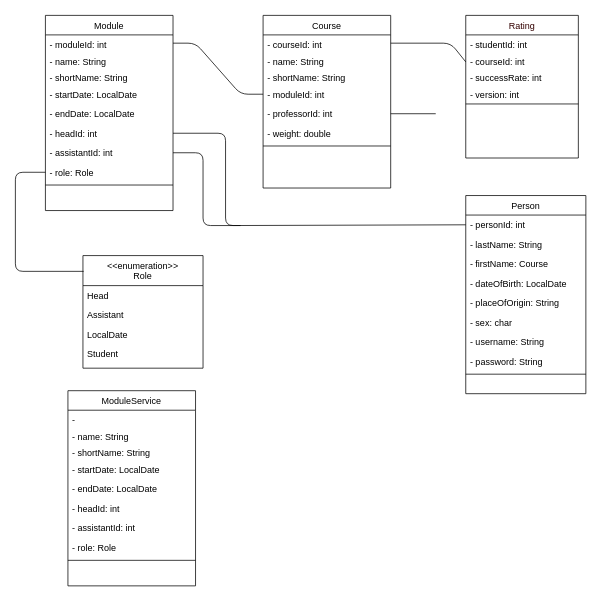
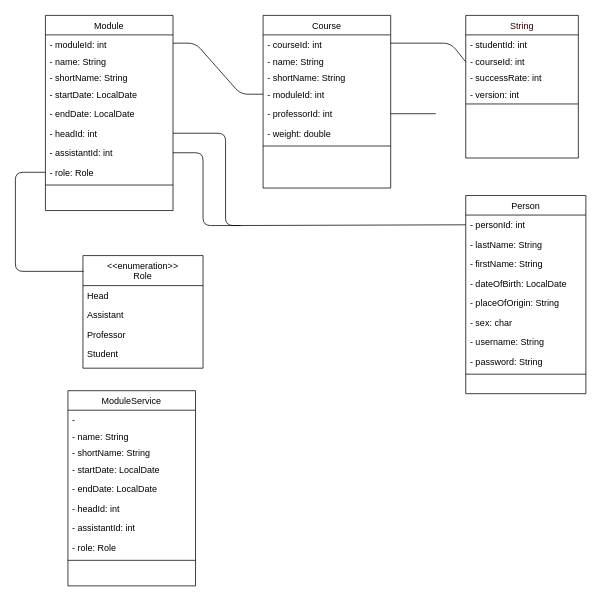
(521, 26) -> (521, 26)
(513, 264) -> (512, 264)
(109, 335) -> (110, 335)
